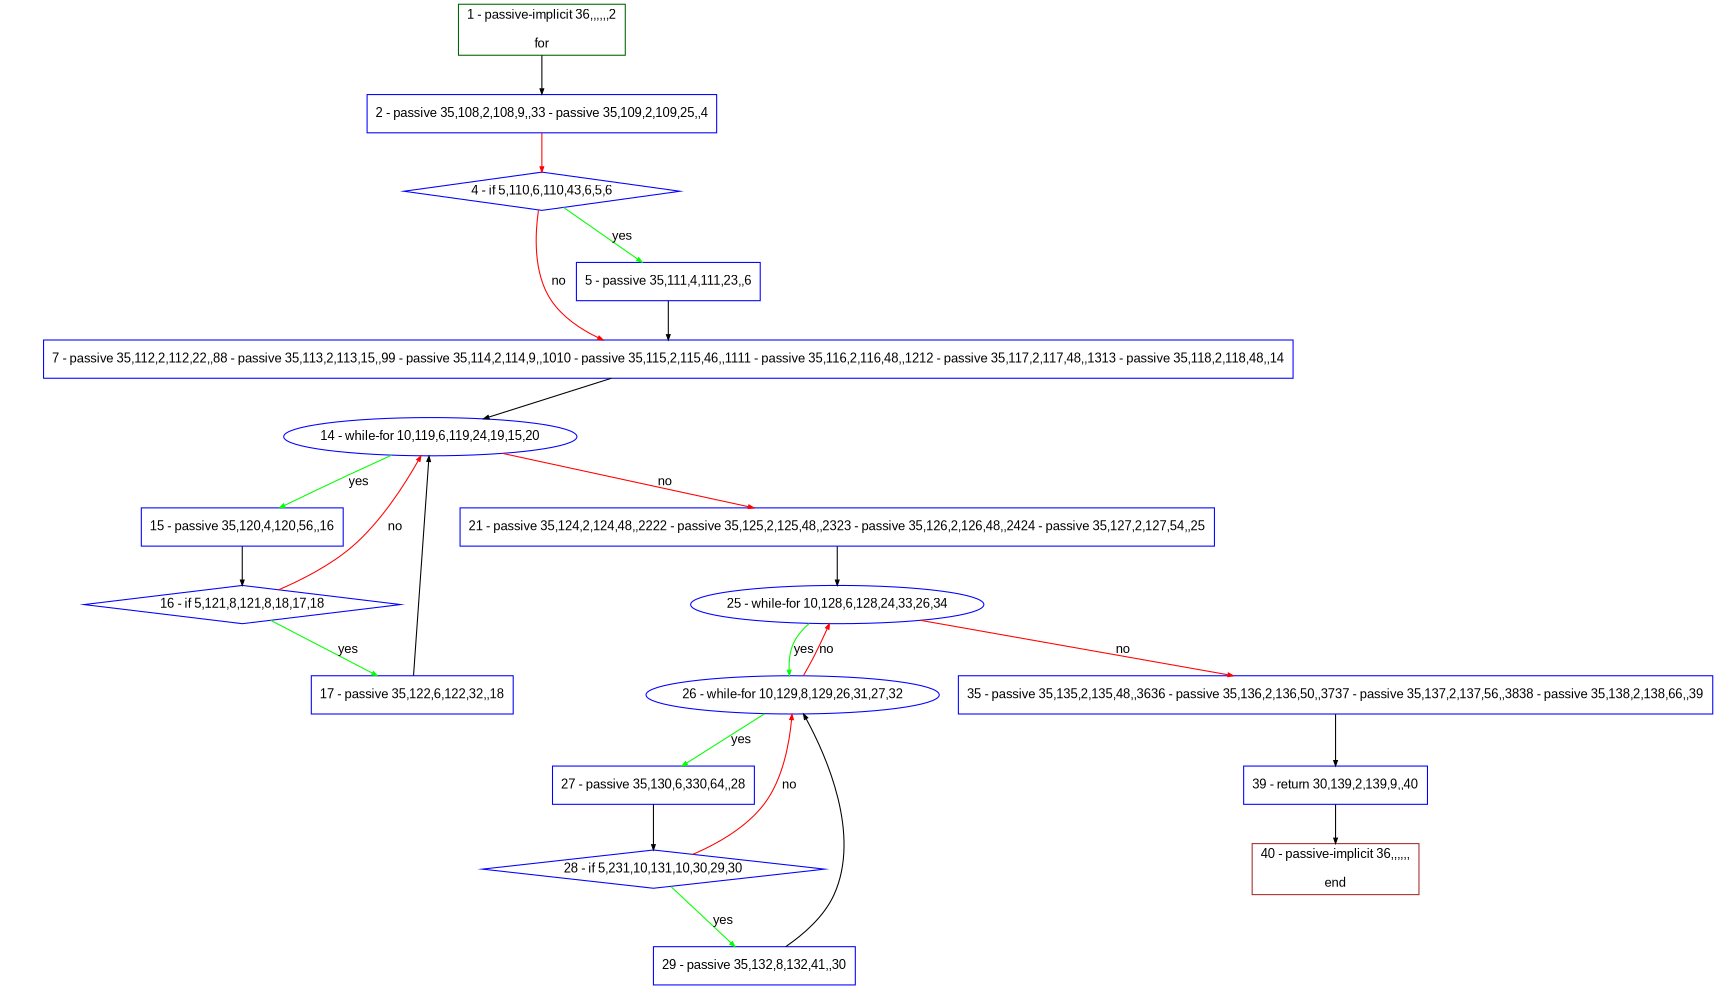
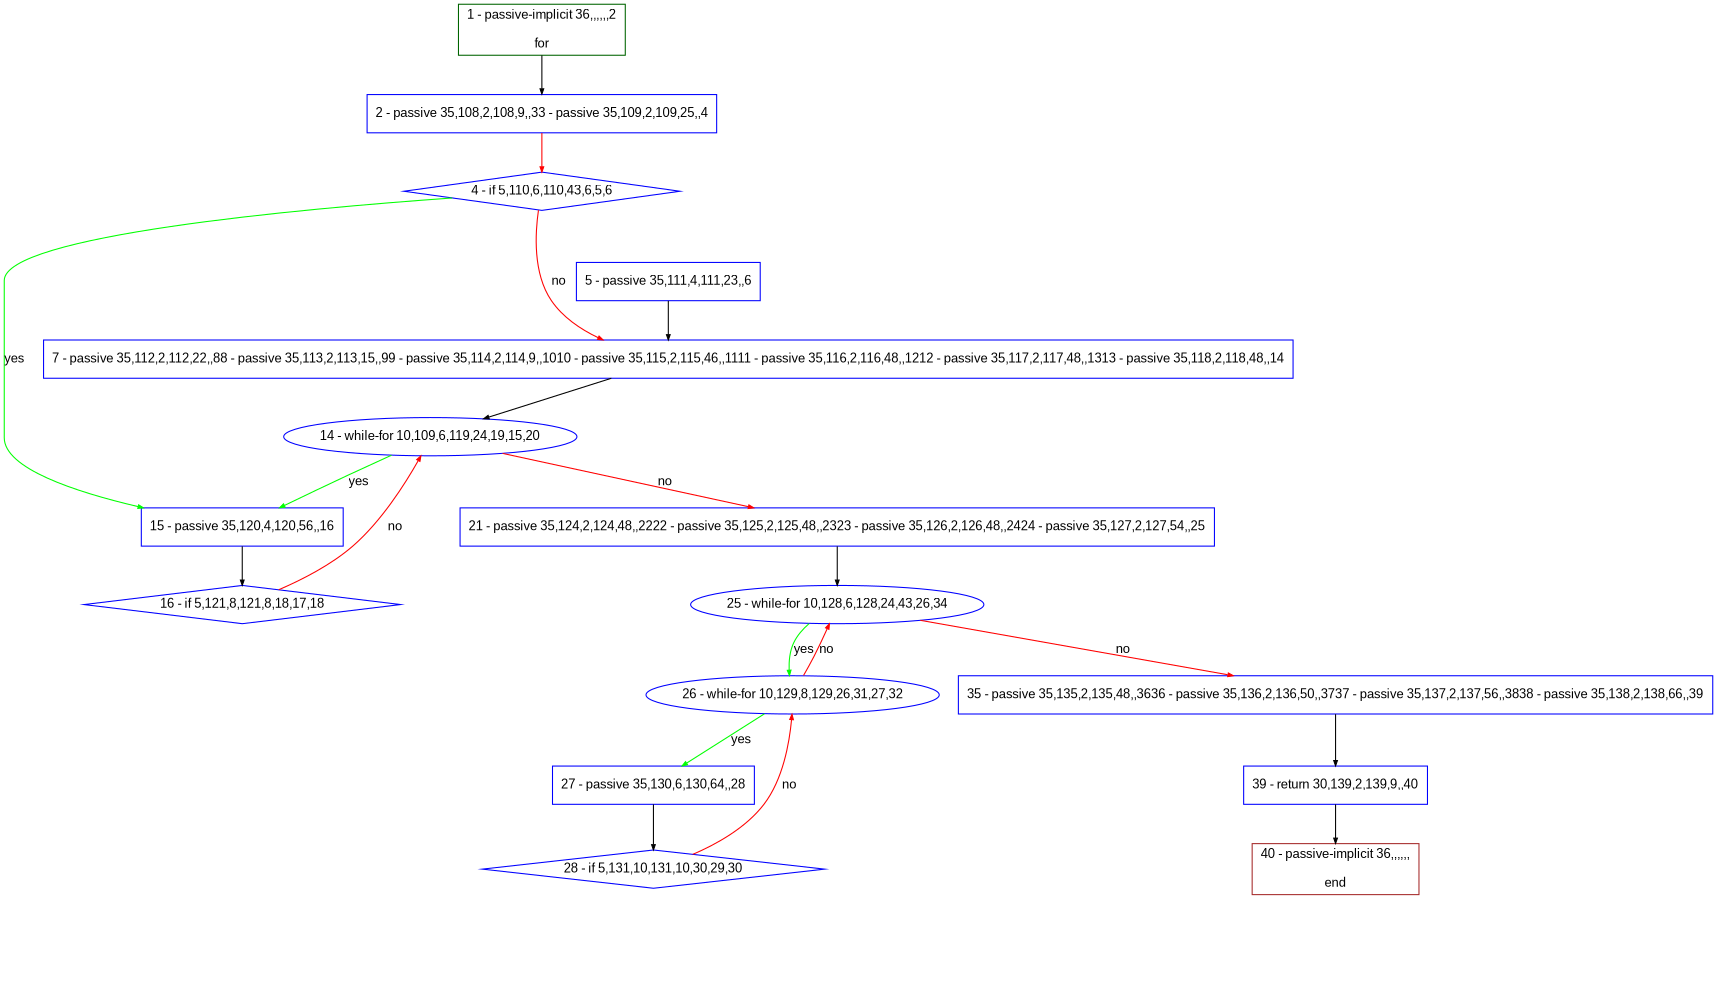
(601, 233) -> (68, 247)
(430, 437) -> (430, 437)
(837, 605) -> (837, 605)
(412, 695) -> none
(653, 785) -> (653, 785)
(653, 869) -> (653, 869)
(754, 966) -> none
